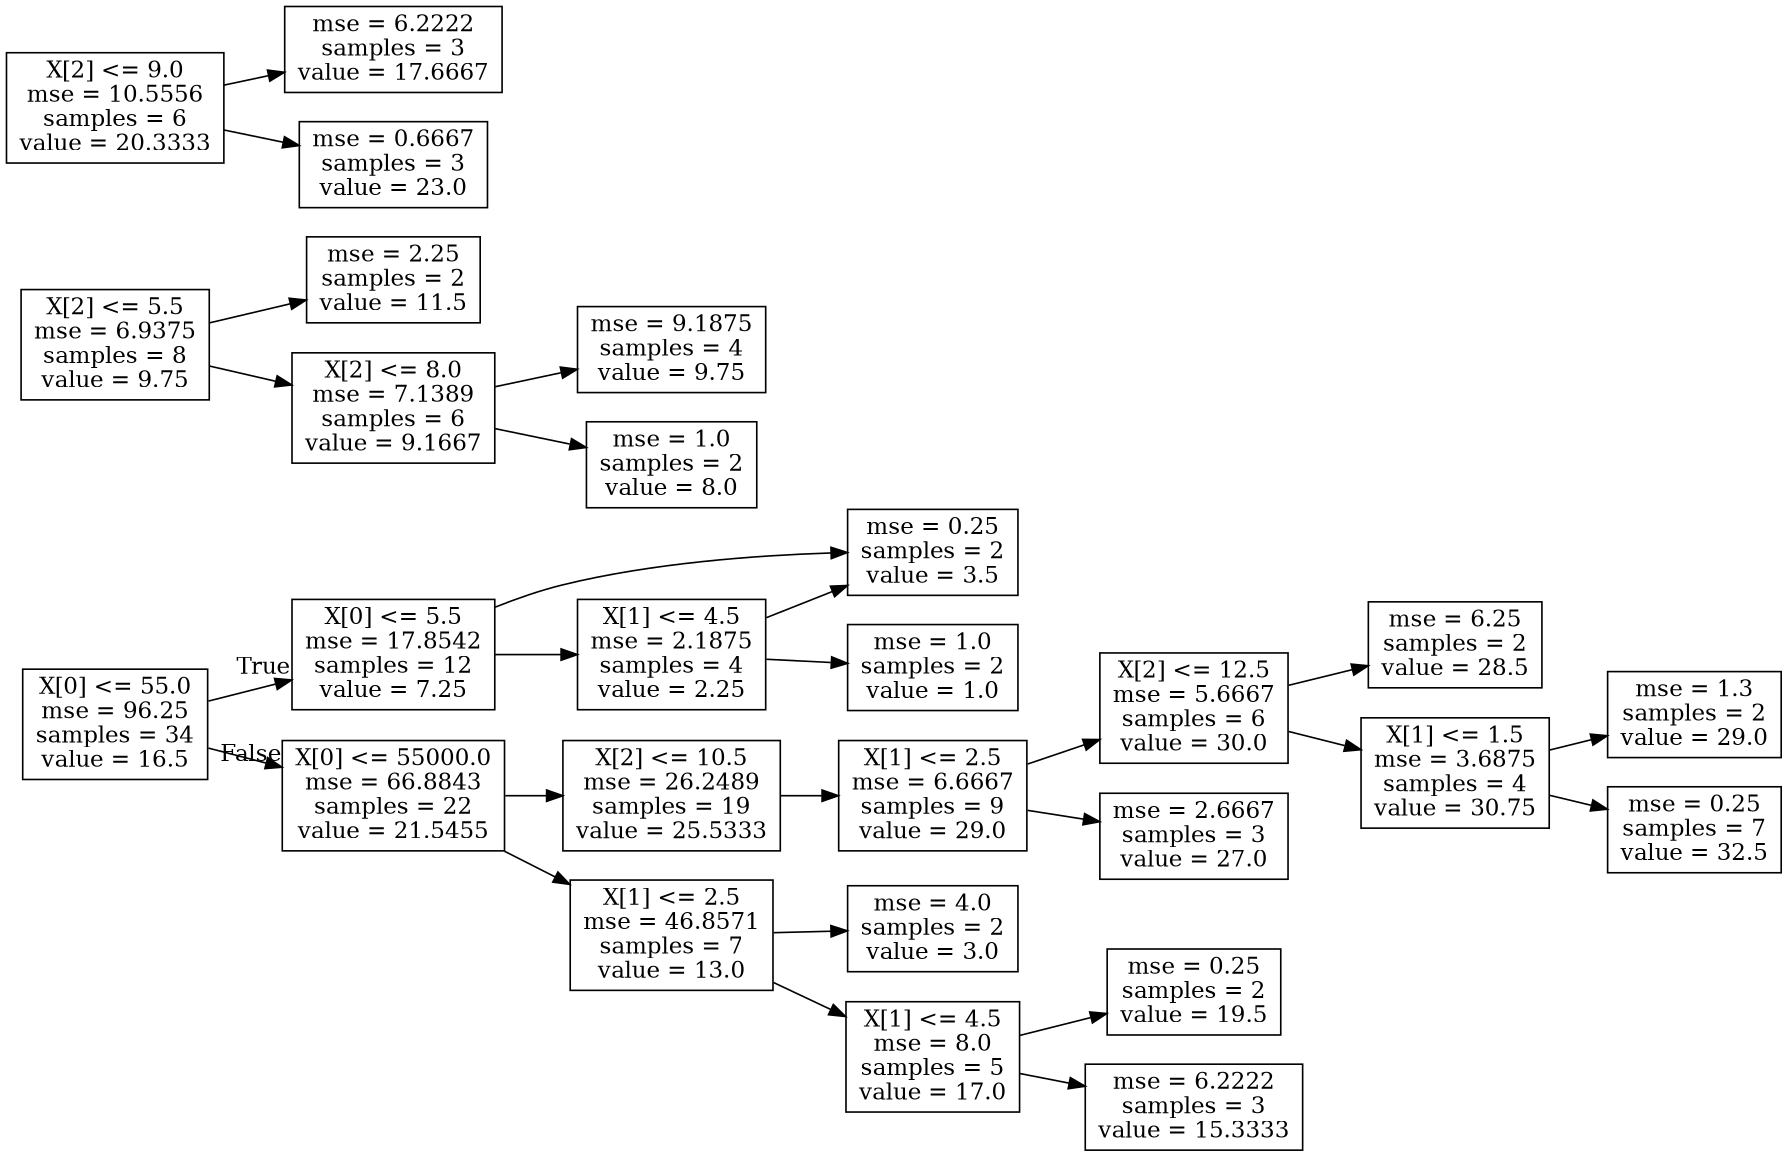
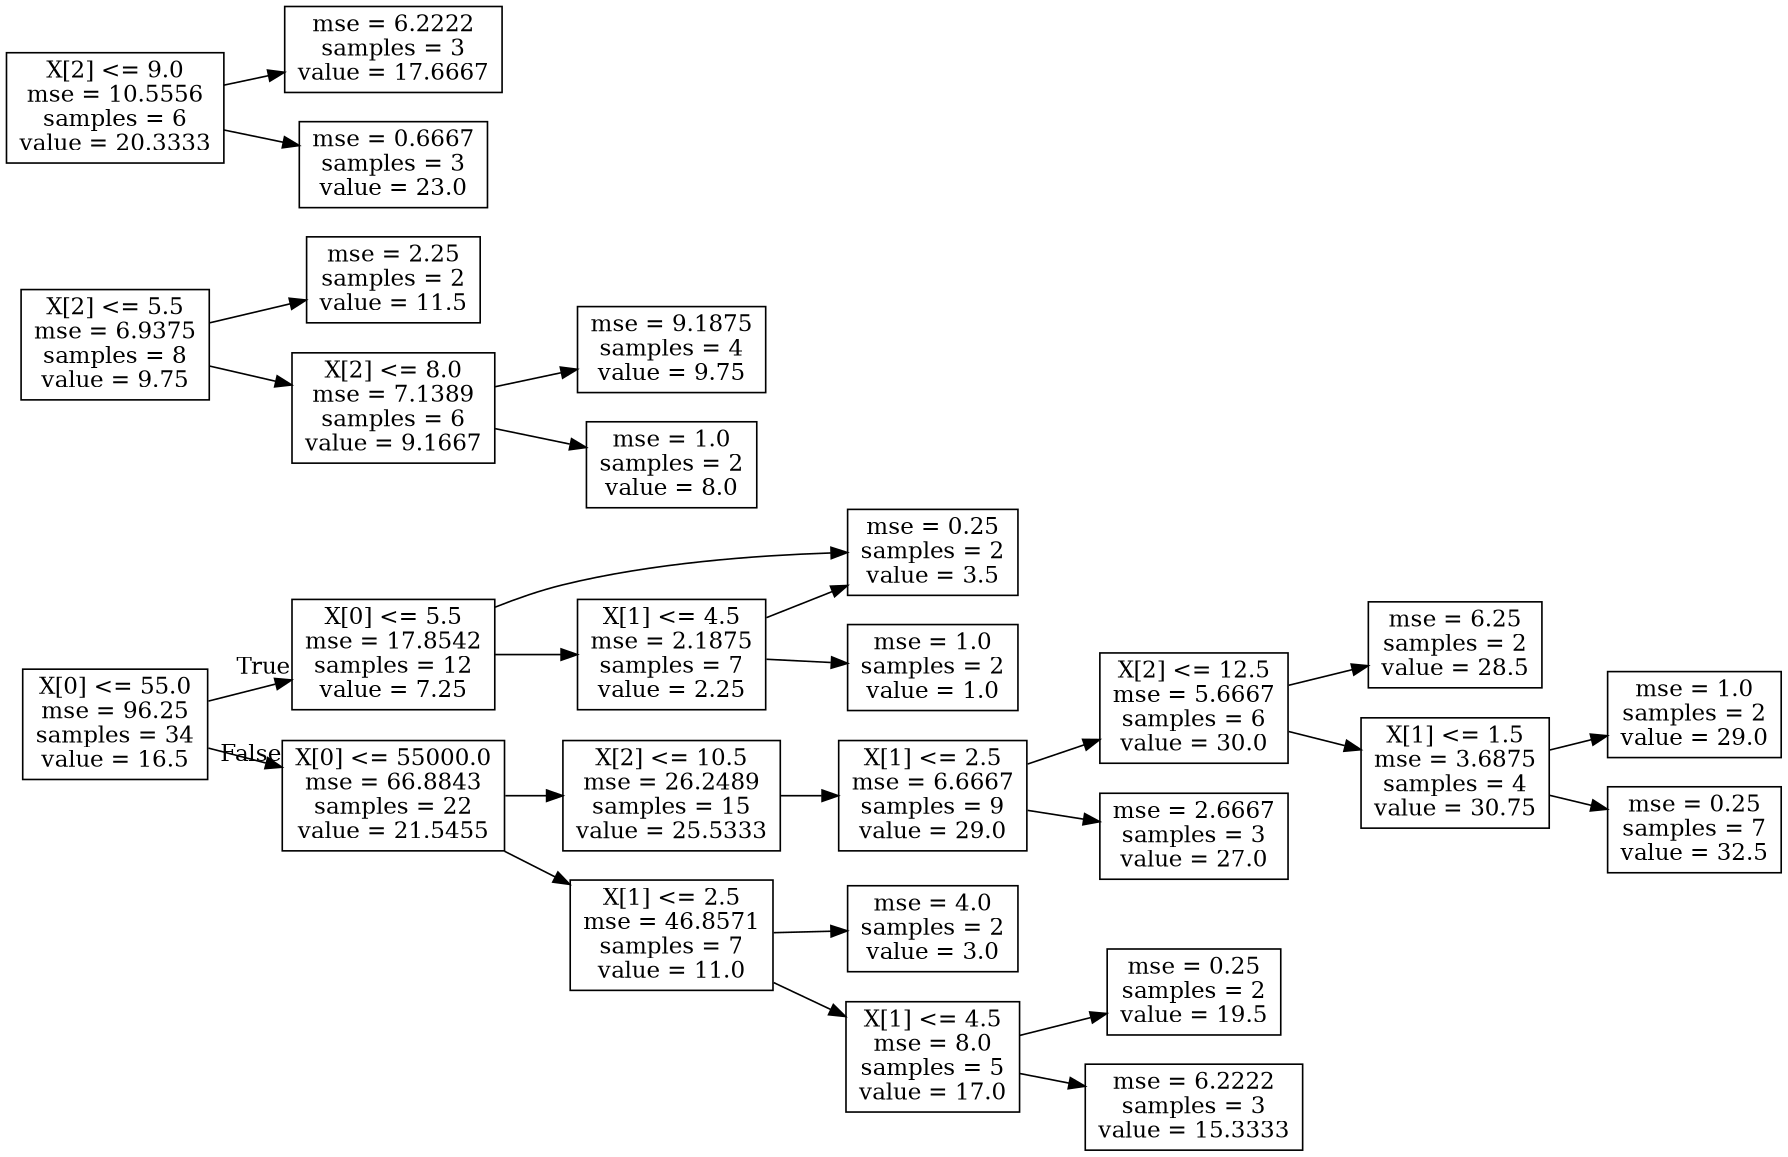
(672, 655) -> (672, 655)
(1694, 715) -> (1694, 715)
(672, 796) -> (672, 796)
(672, 935) -> (672, 935)
